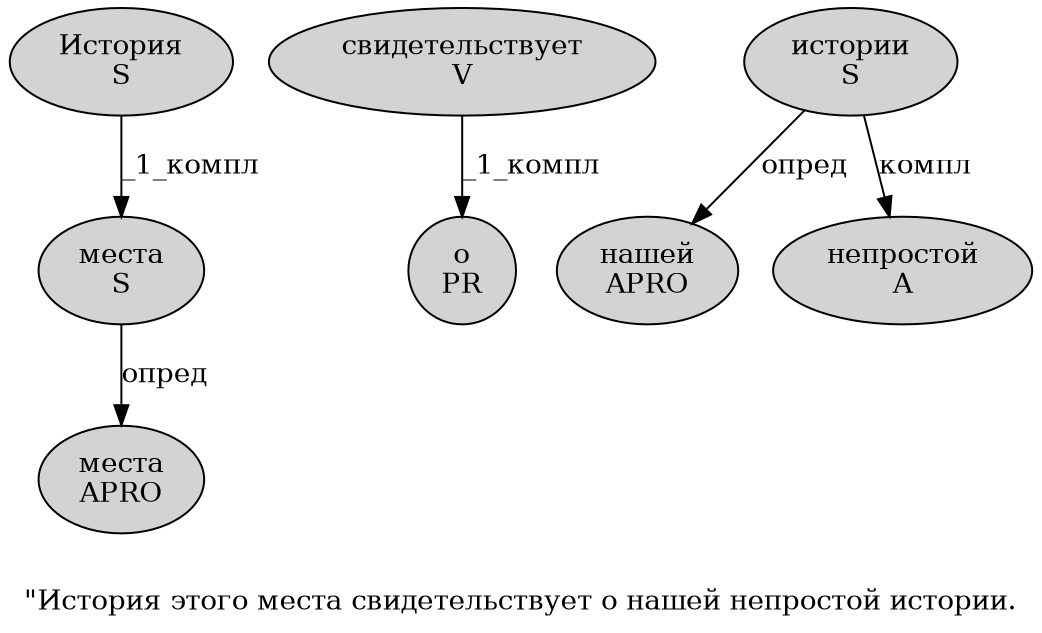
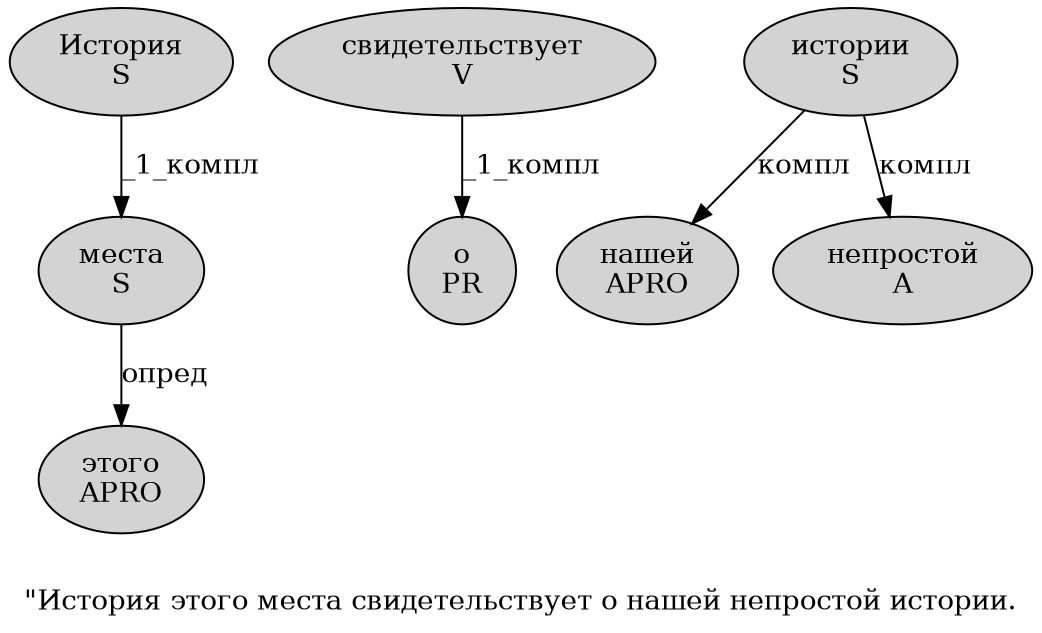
(804, 166) -> (804, 166)
(121, 480) -> (121, 480)
